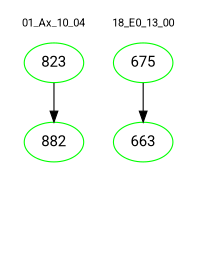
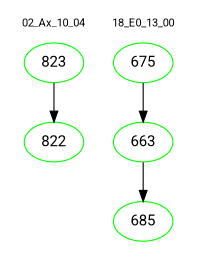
(54, 24) -> (54, 24)
(54, 142) -> (54, 142)
none -> (143, 221)
